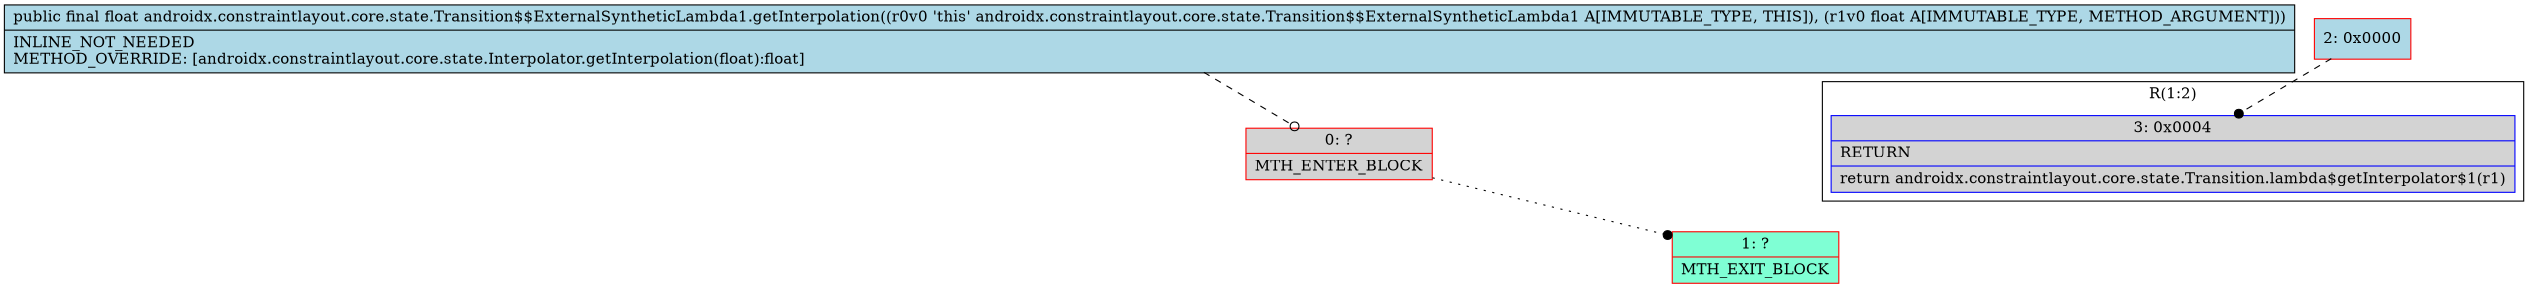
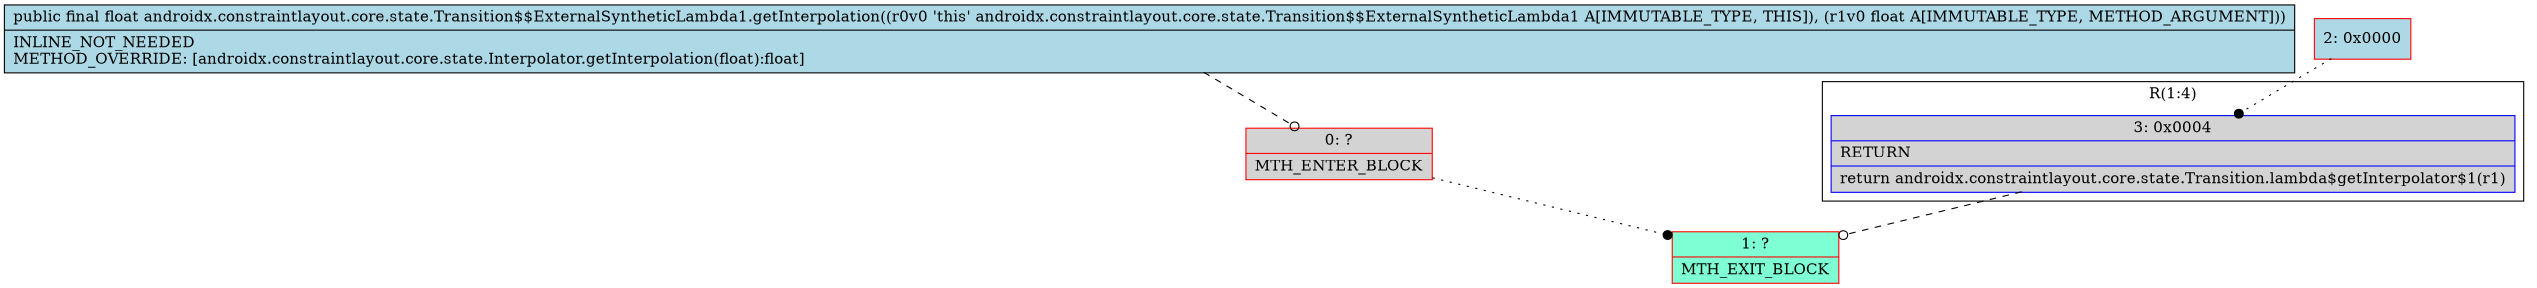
(2280, 89) -> (2280, 89)
(2173, 94) -> (2173, 94)
none -> (1935, 213)
